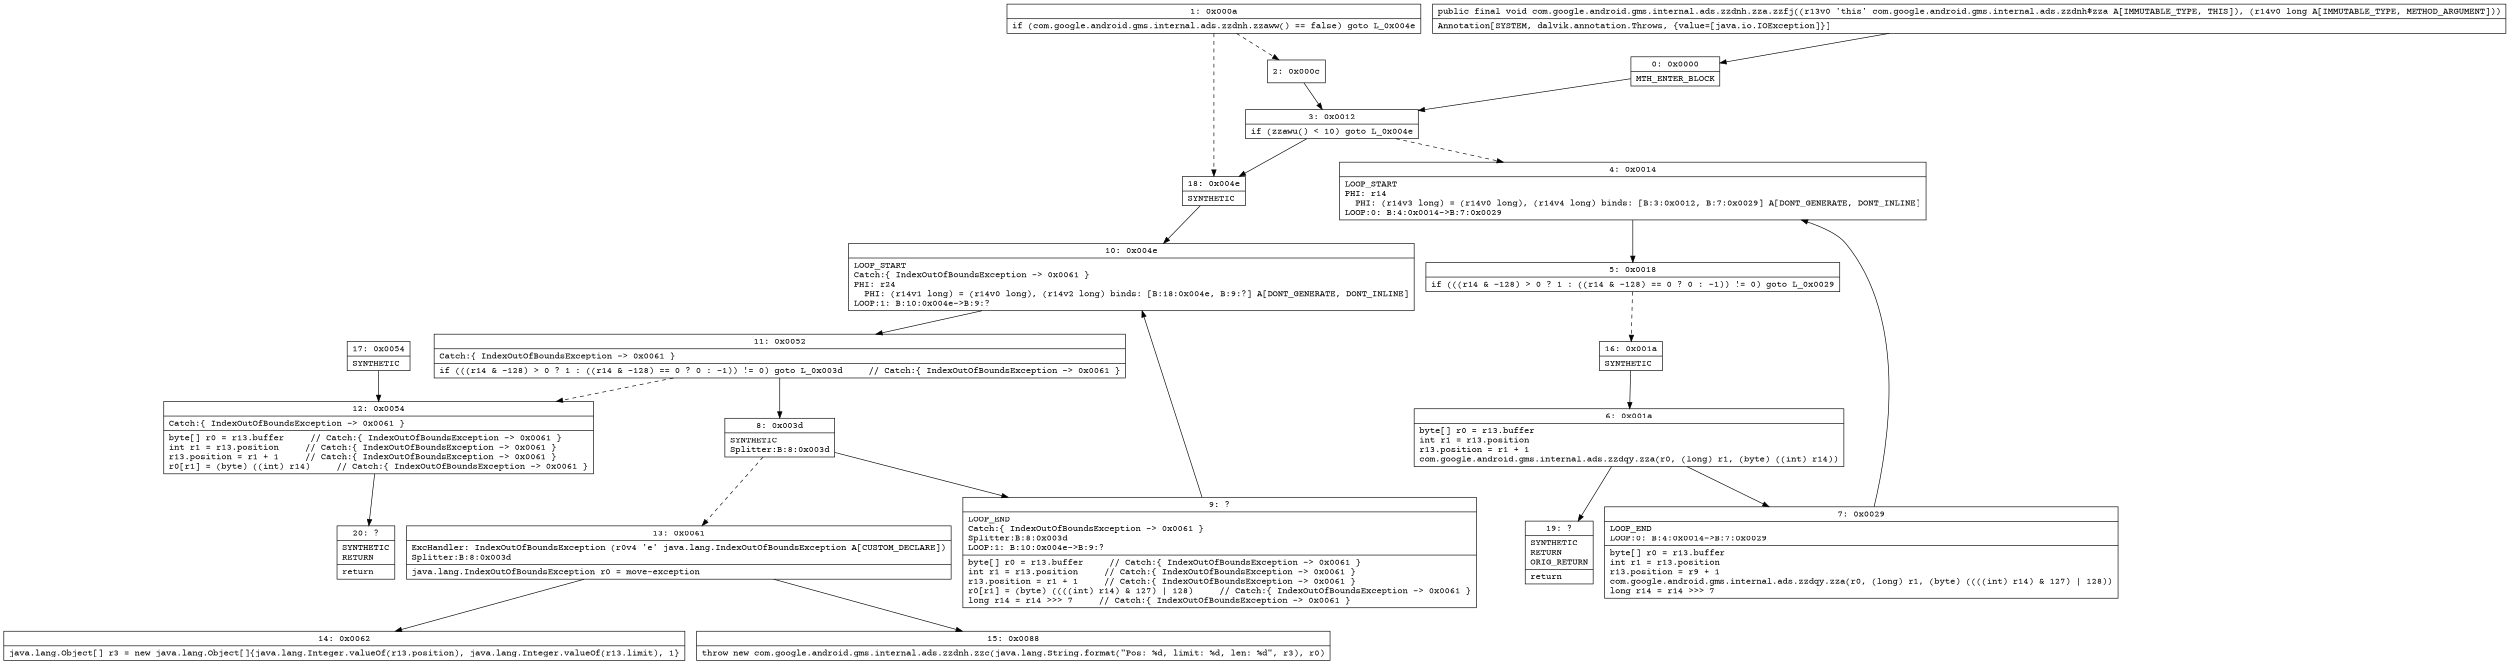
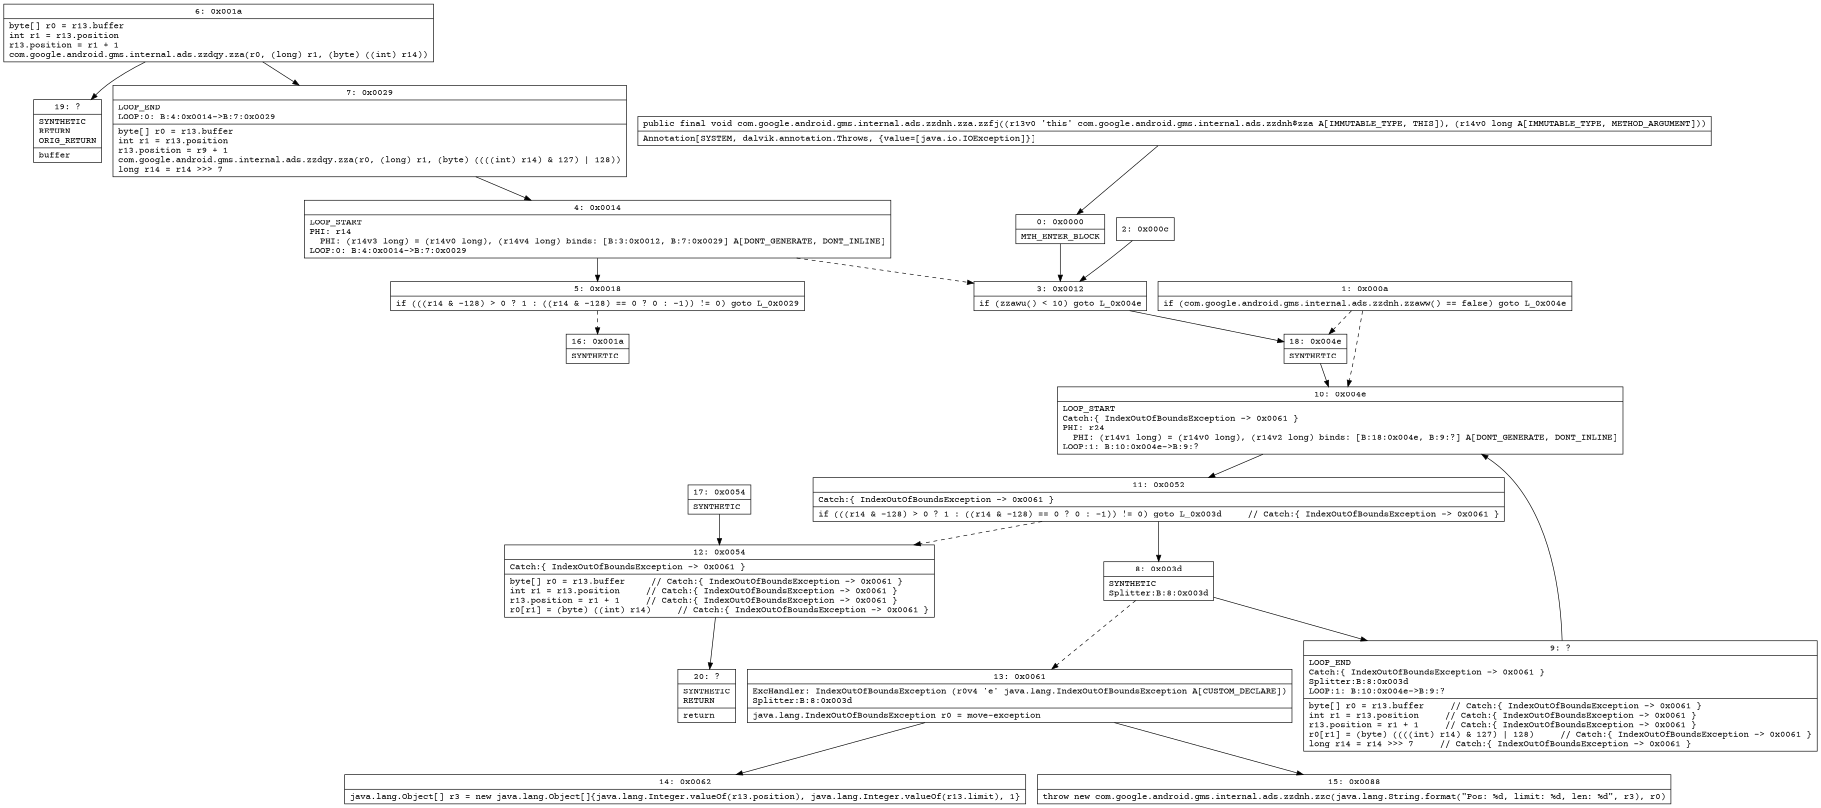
(1255, 45) -> (1356, 346)
(1446, 150) -> (882, 270)
(1630, 386) -> none
(1546, 576) -> (55, 155)
